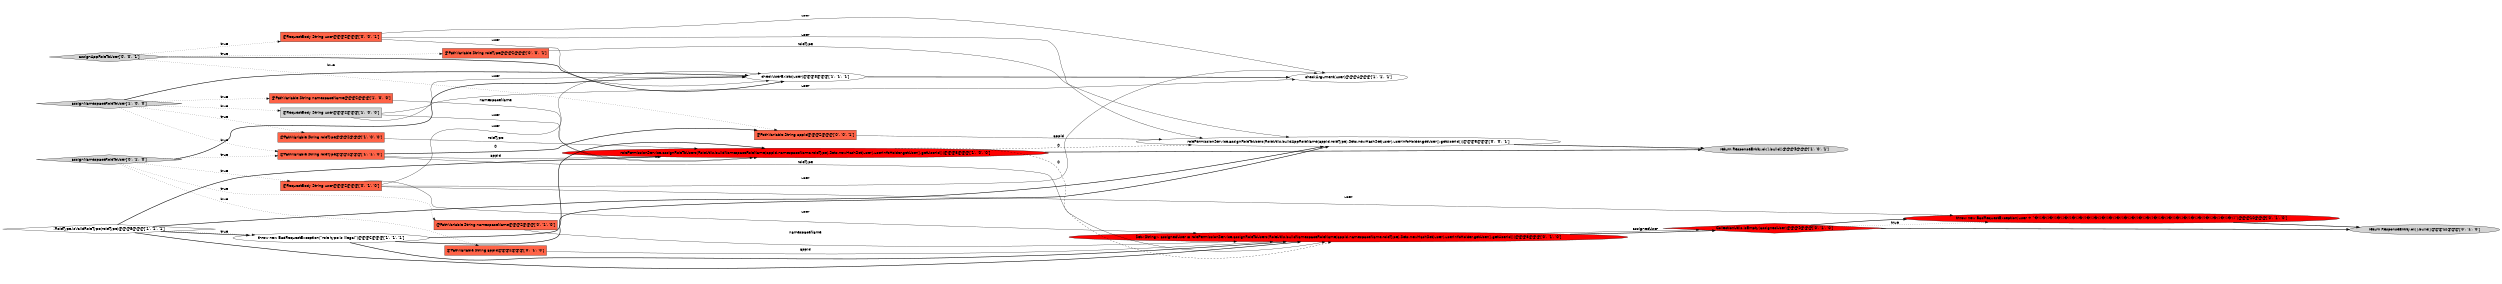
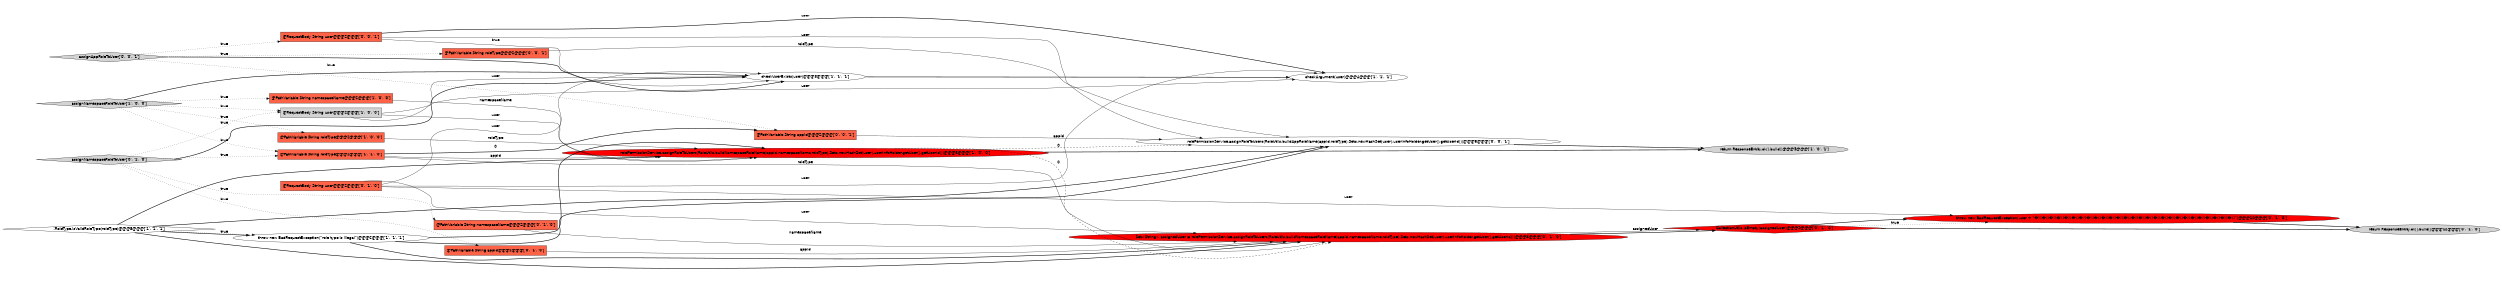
(854, 18) -> (854, 18)
(496, 40) -> (496, 40)
(211, 172) -> (204, 135)
